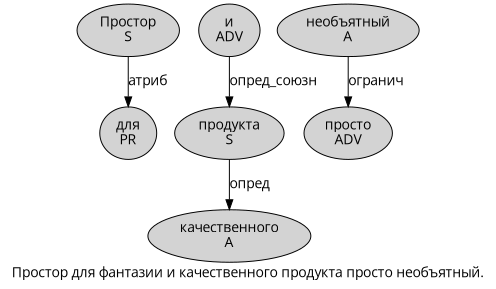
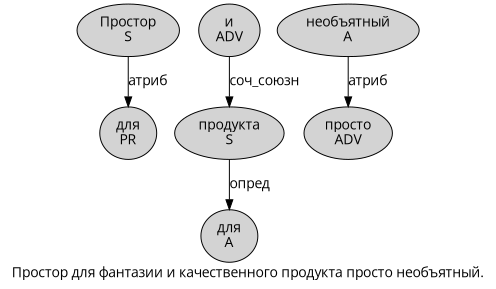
(274, 82) -> (265, 82)
(376, 82) -> (368, 82)
(229, 236) -> (229, 236)
